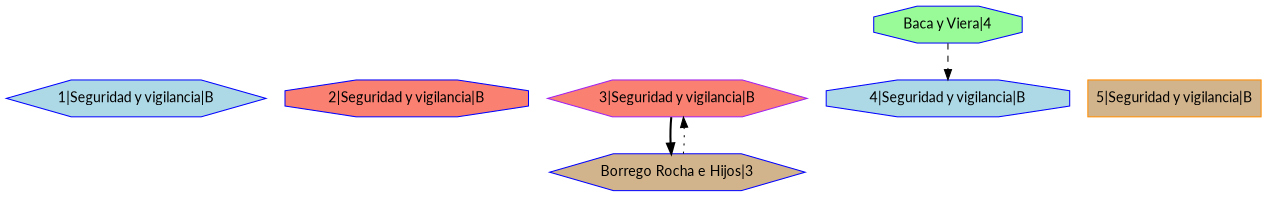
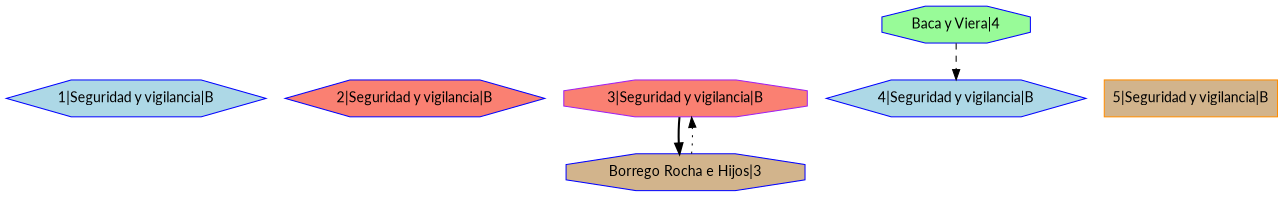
(407, 98) -> (415, 98)
(677, 98) -> (686, 98)
(948, 98) -> (956, 98)
(677, 172) -> (686, 172)
